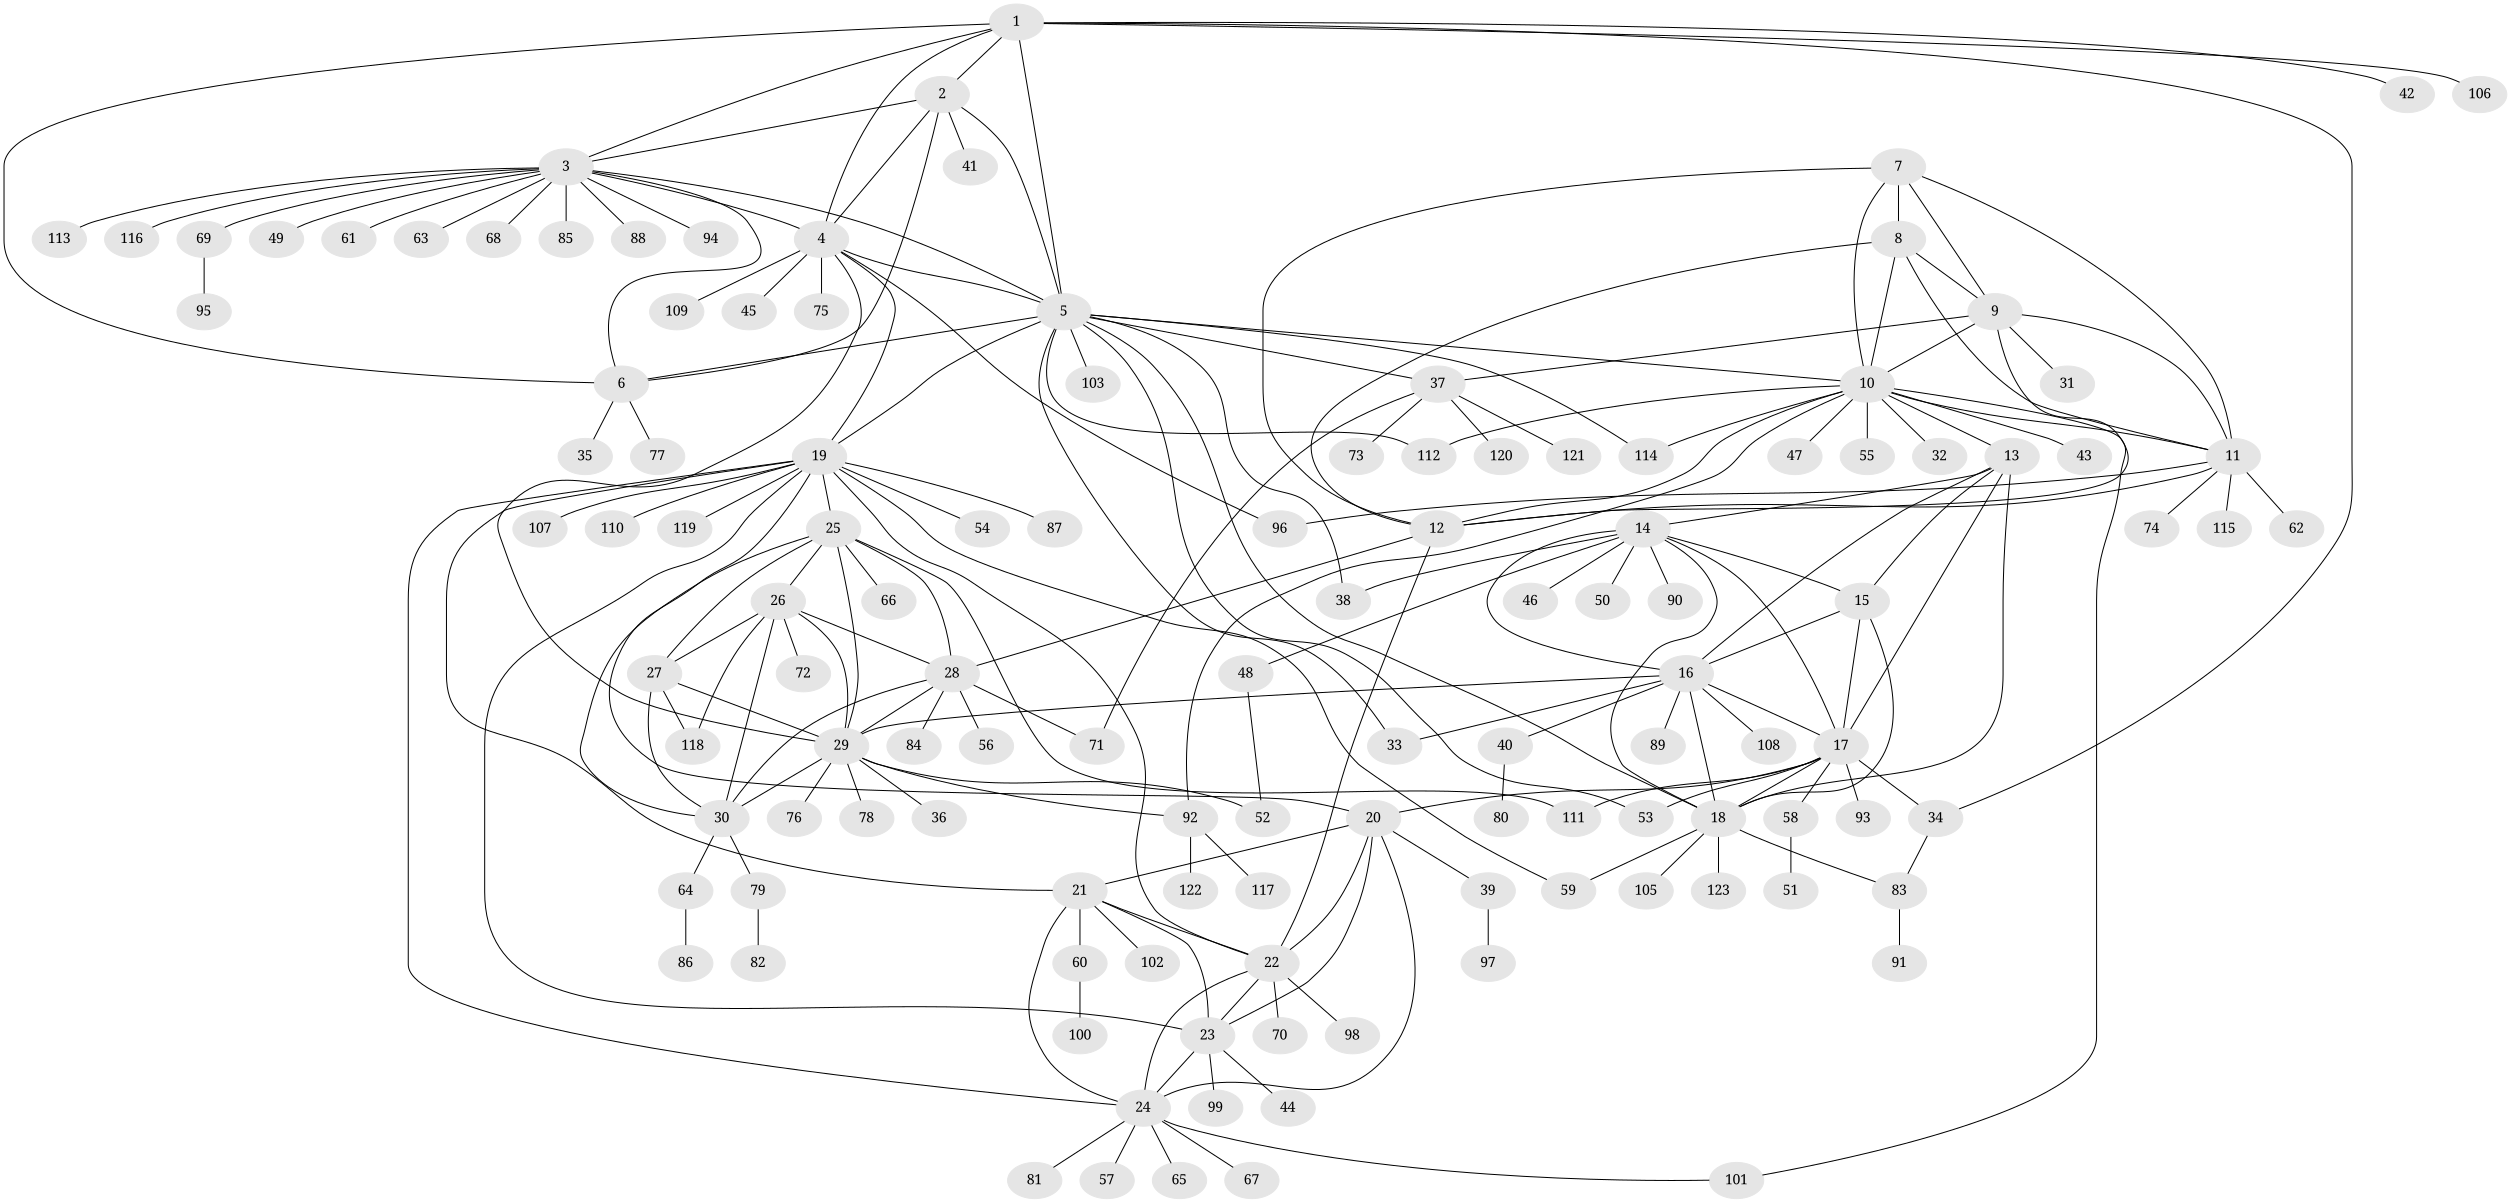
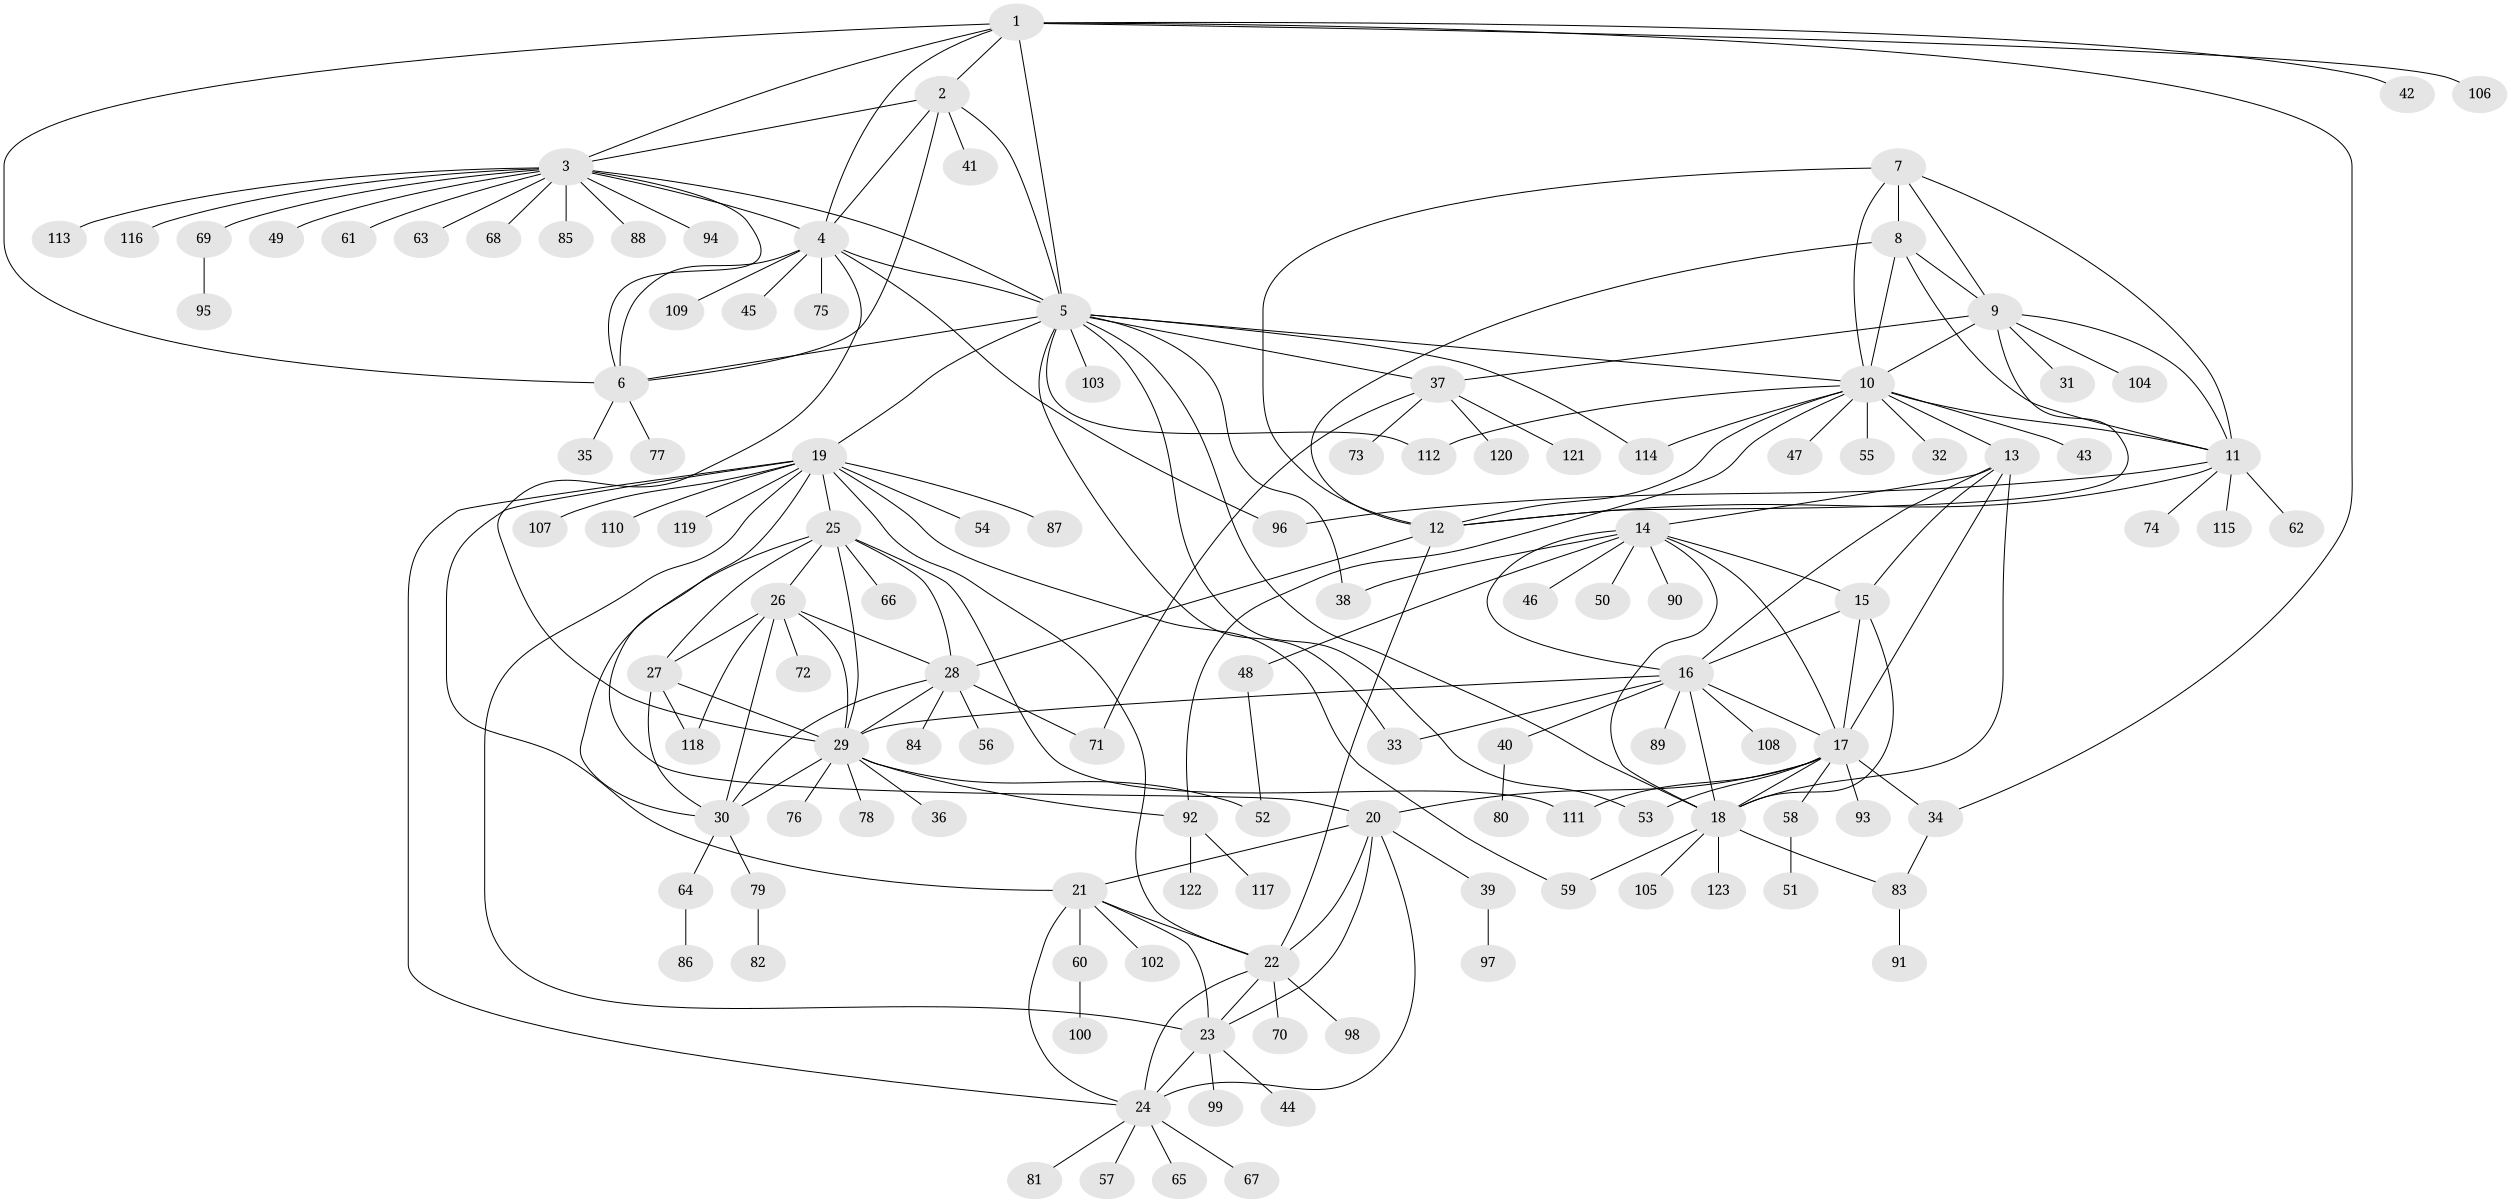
(891, 330) -> (652, 284)
none -> (2140, 384)
(1737, 1181) -> none
